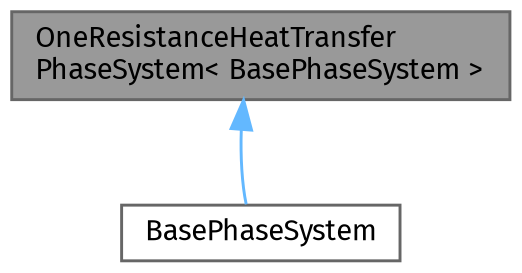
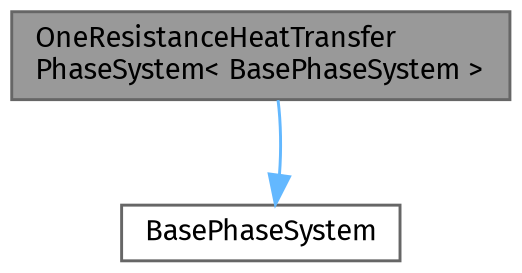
(242, 167) -> (281, 137)
